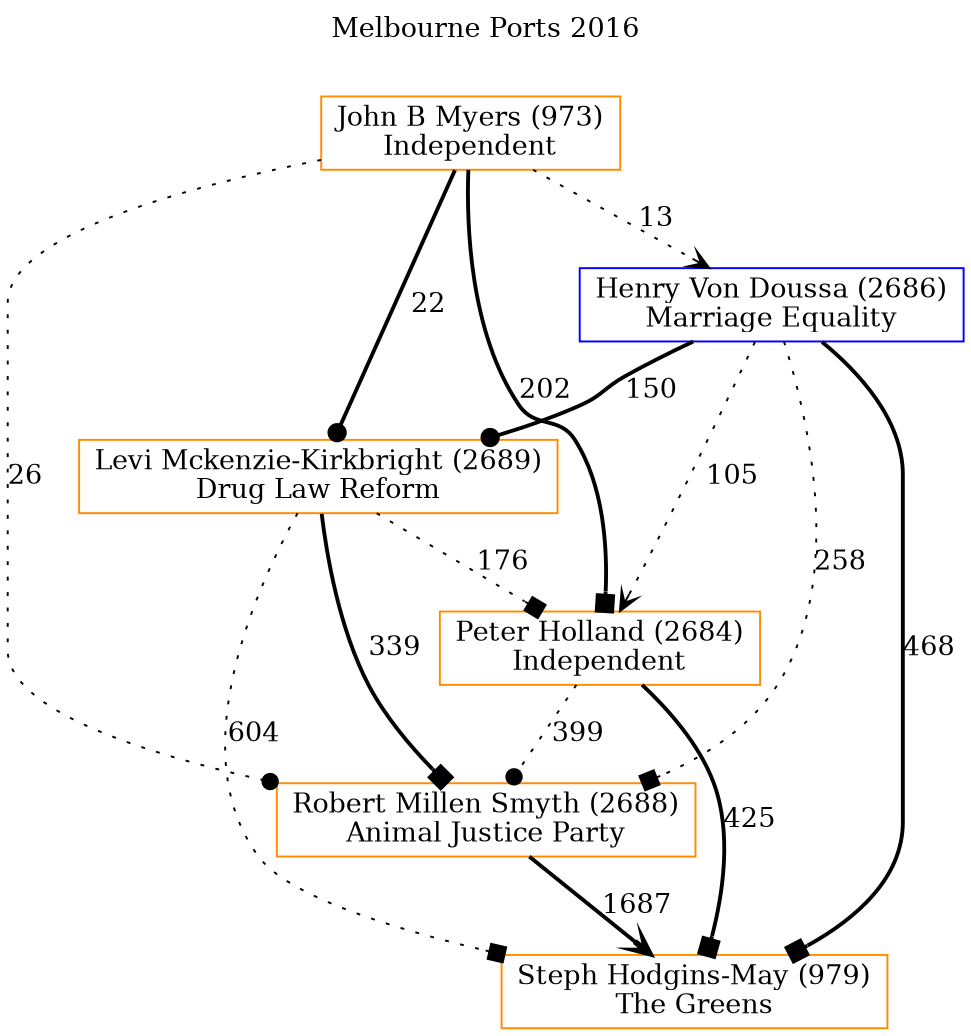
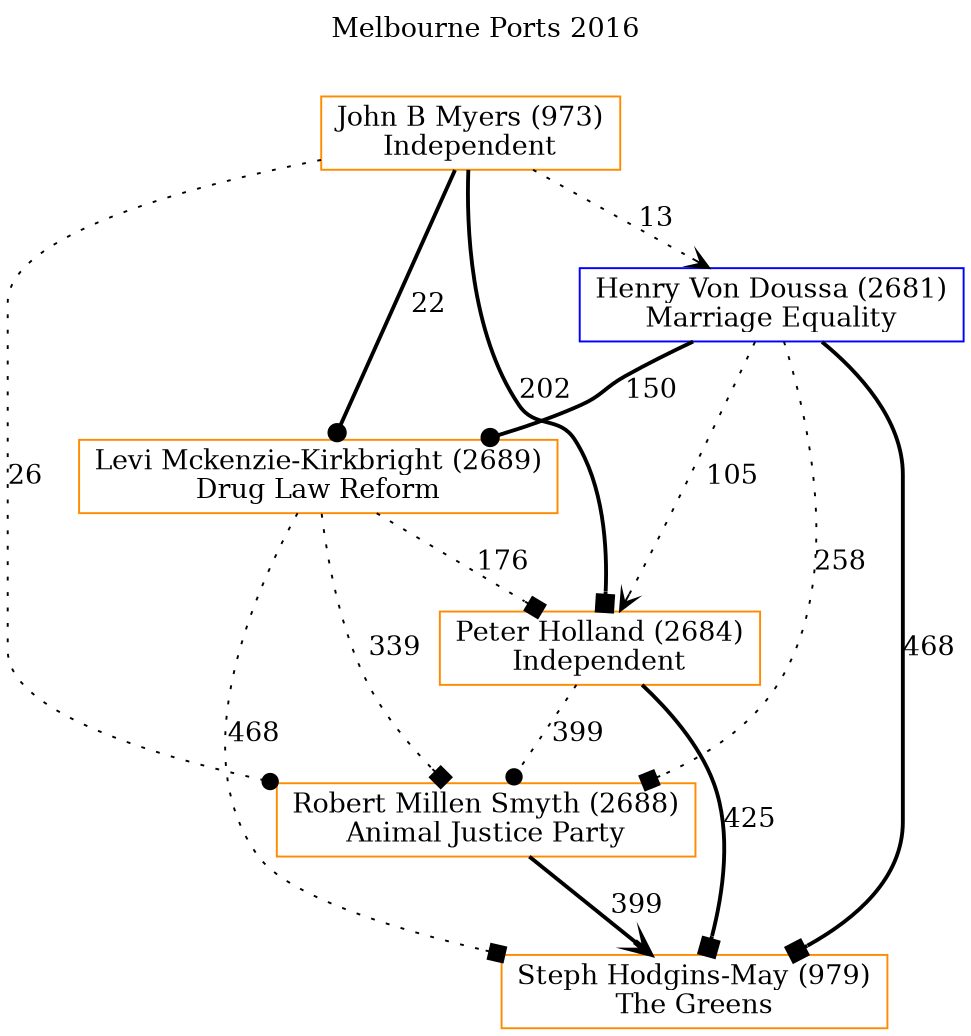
(772, 305) -> (772, 305)
(354, 652) -> (354, 652)
(255, 734) -> (255, 734)
(638, 906) -> (638, 906)
